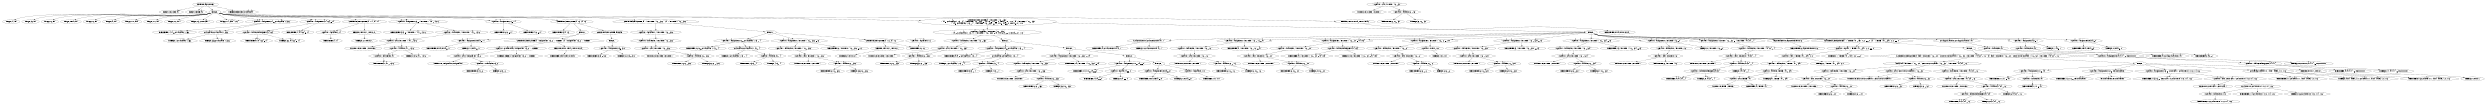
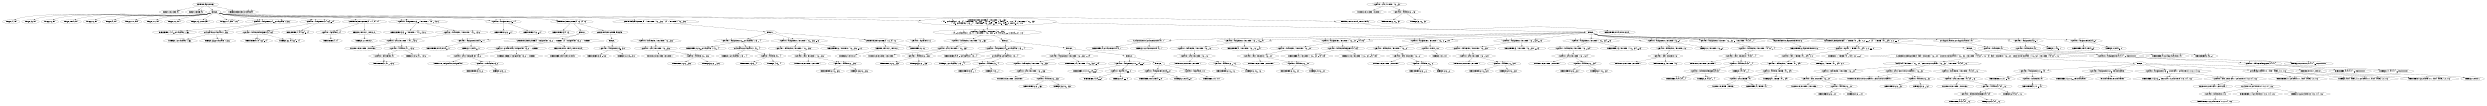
(656, 32) -> none
